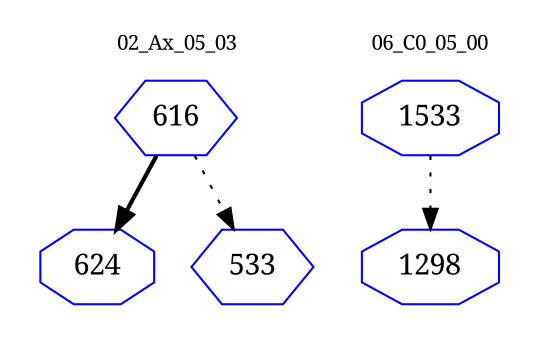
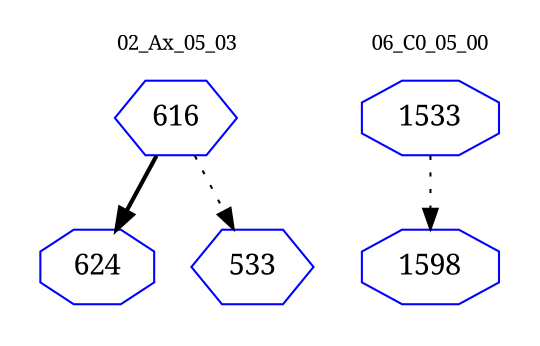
(430, 267) -> (430, 267)
